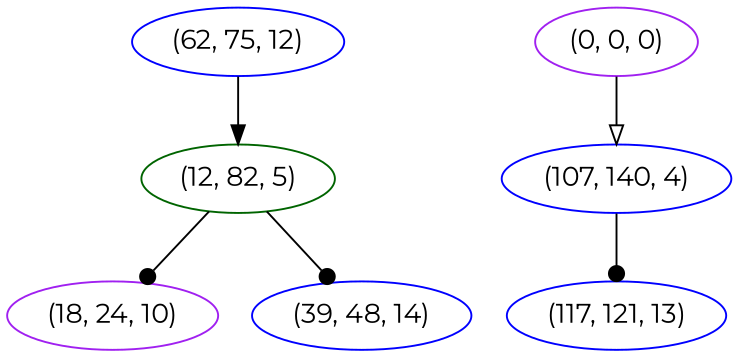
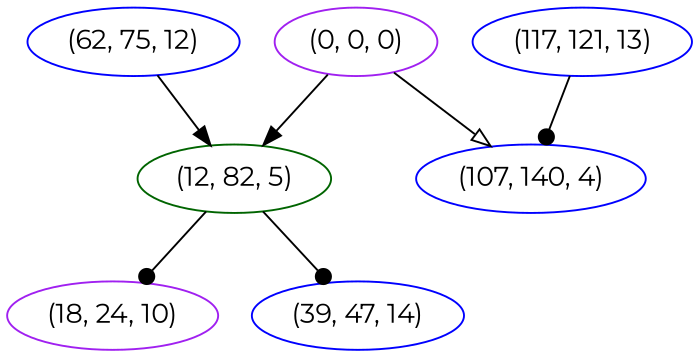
none -> (302, 103)
(617, 240) -> (560, 103)
(362, 316) -> (358, 316)
